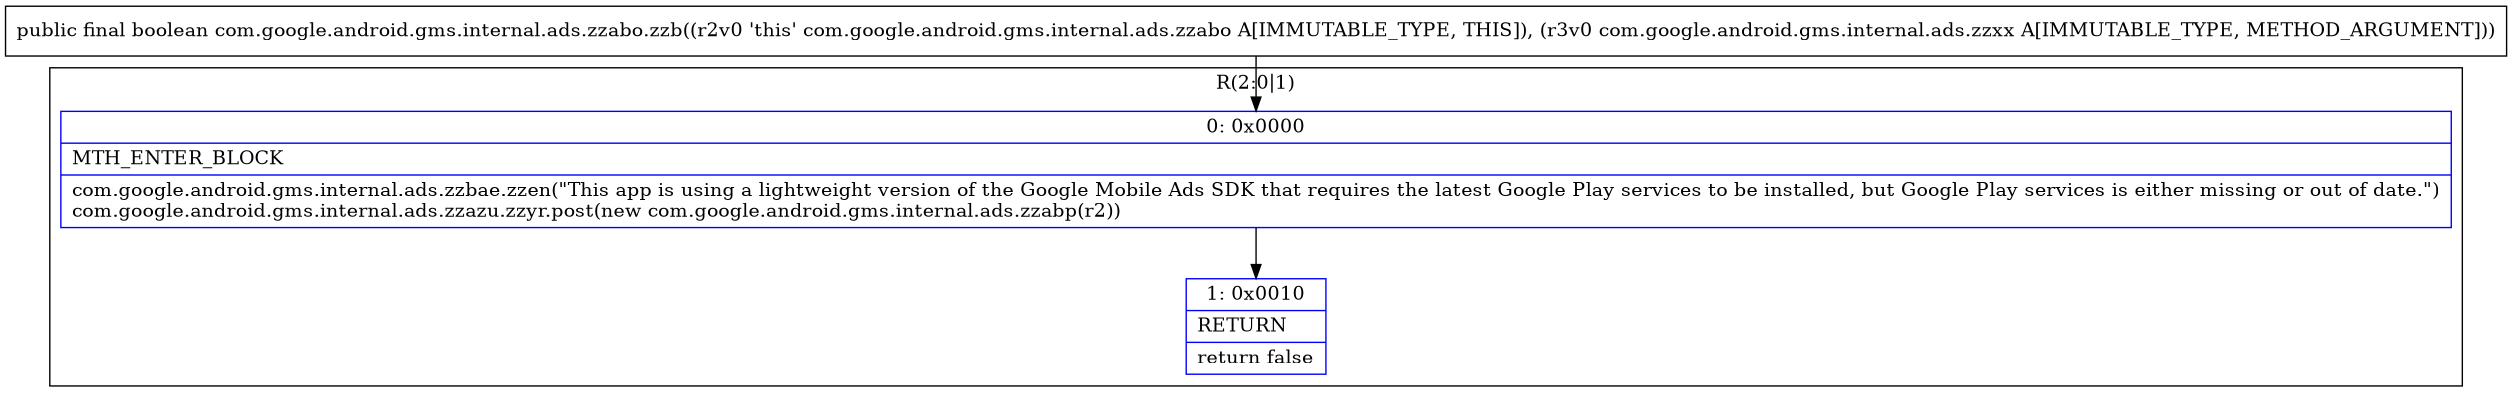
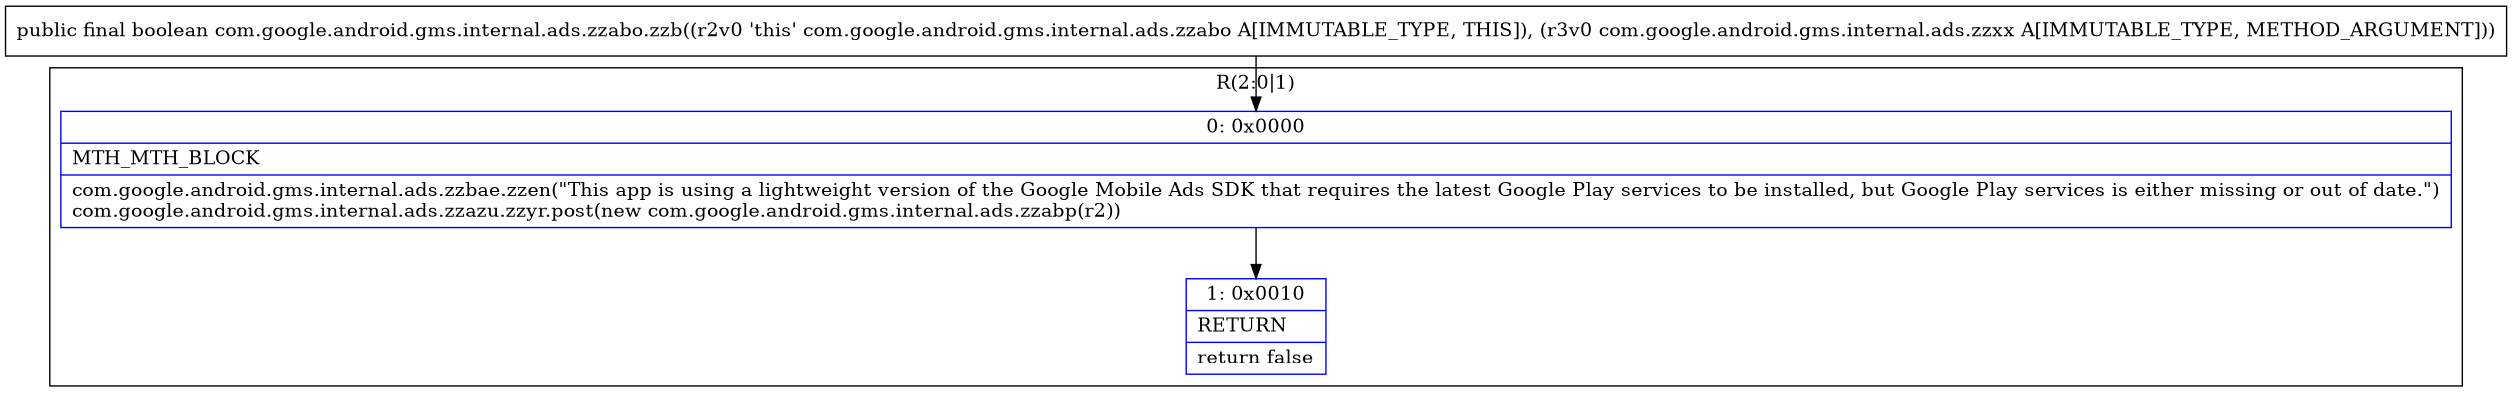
(178, 158) -> (166, 158)
